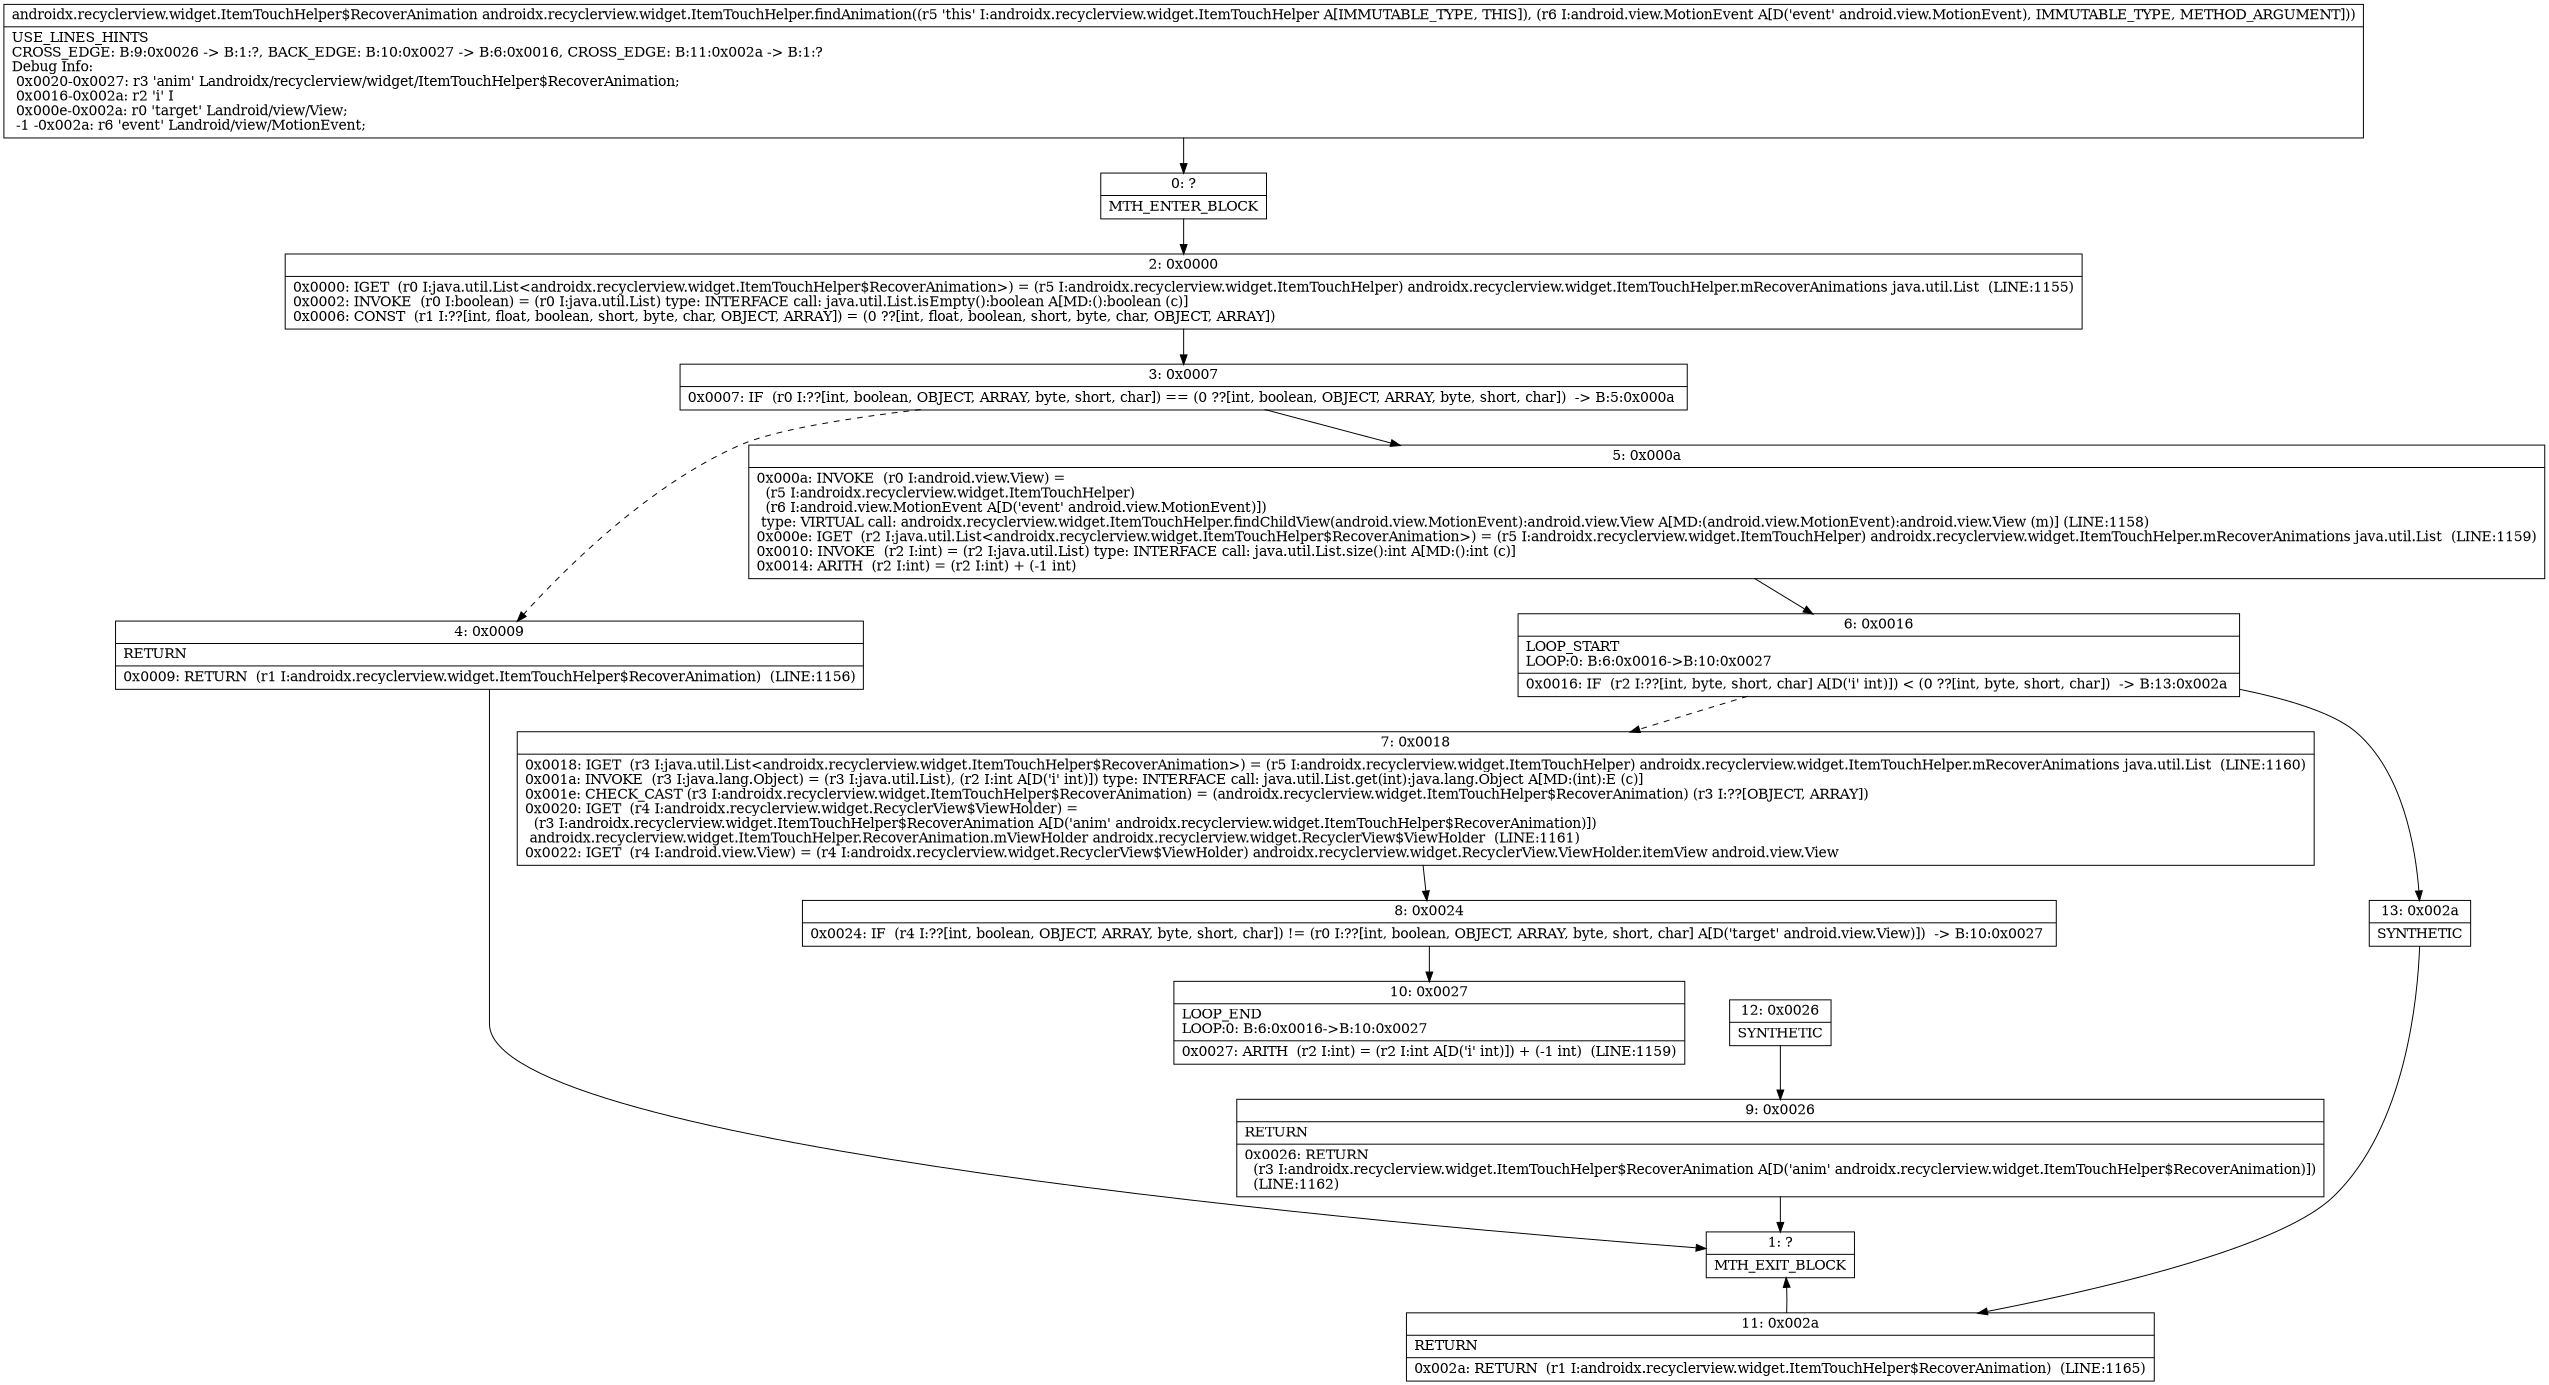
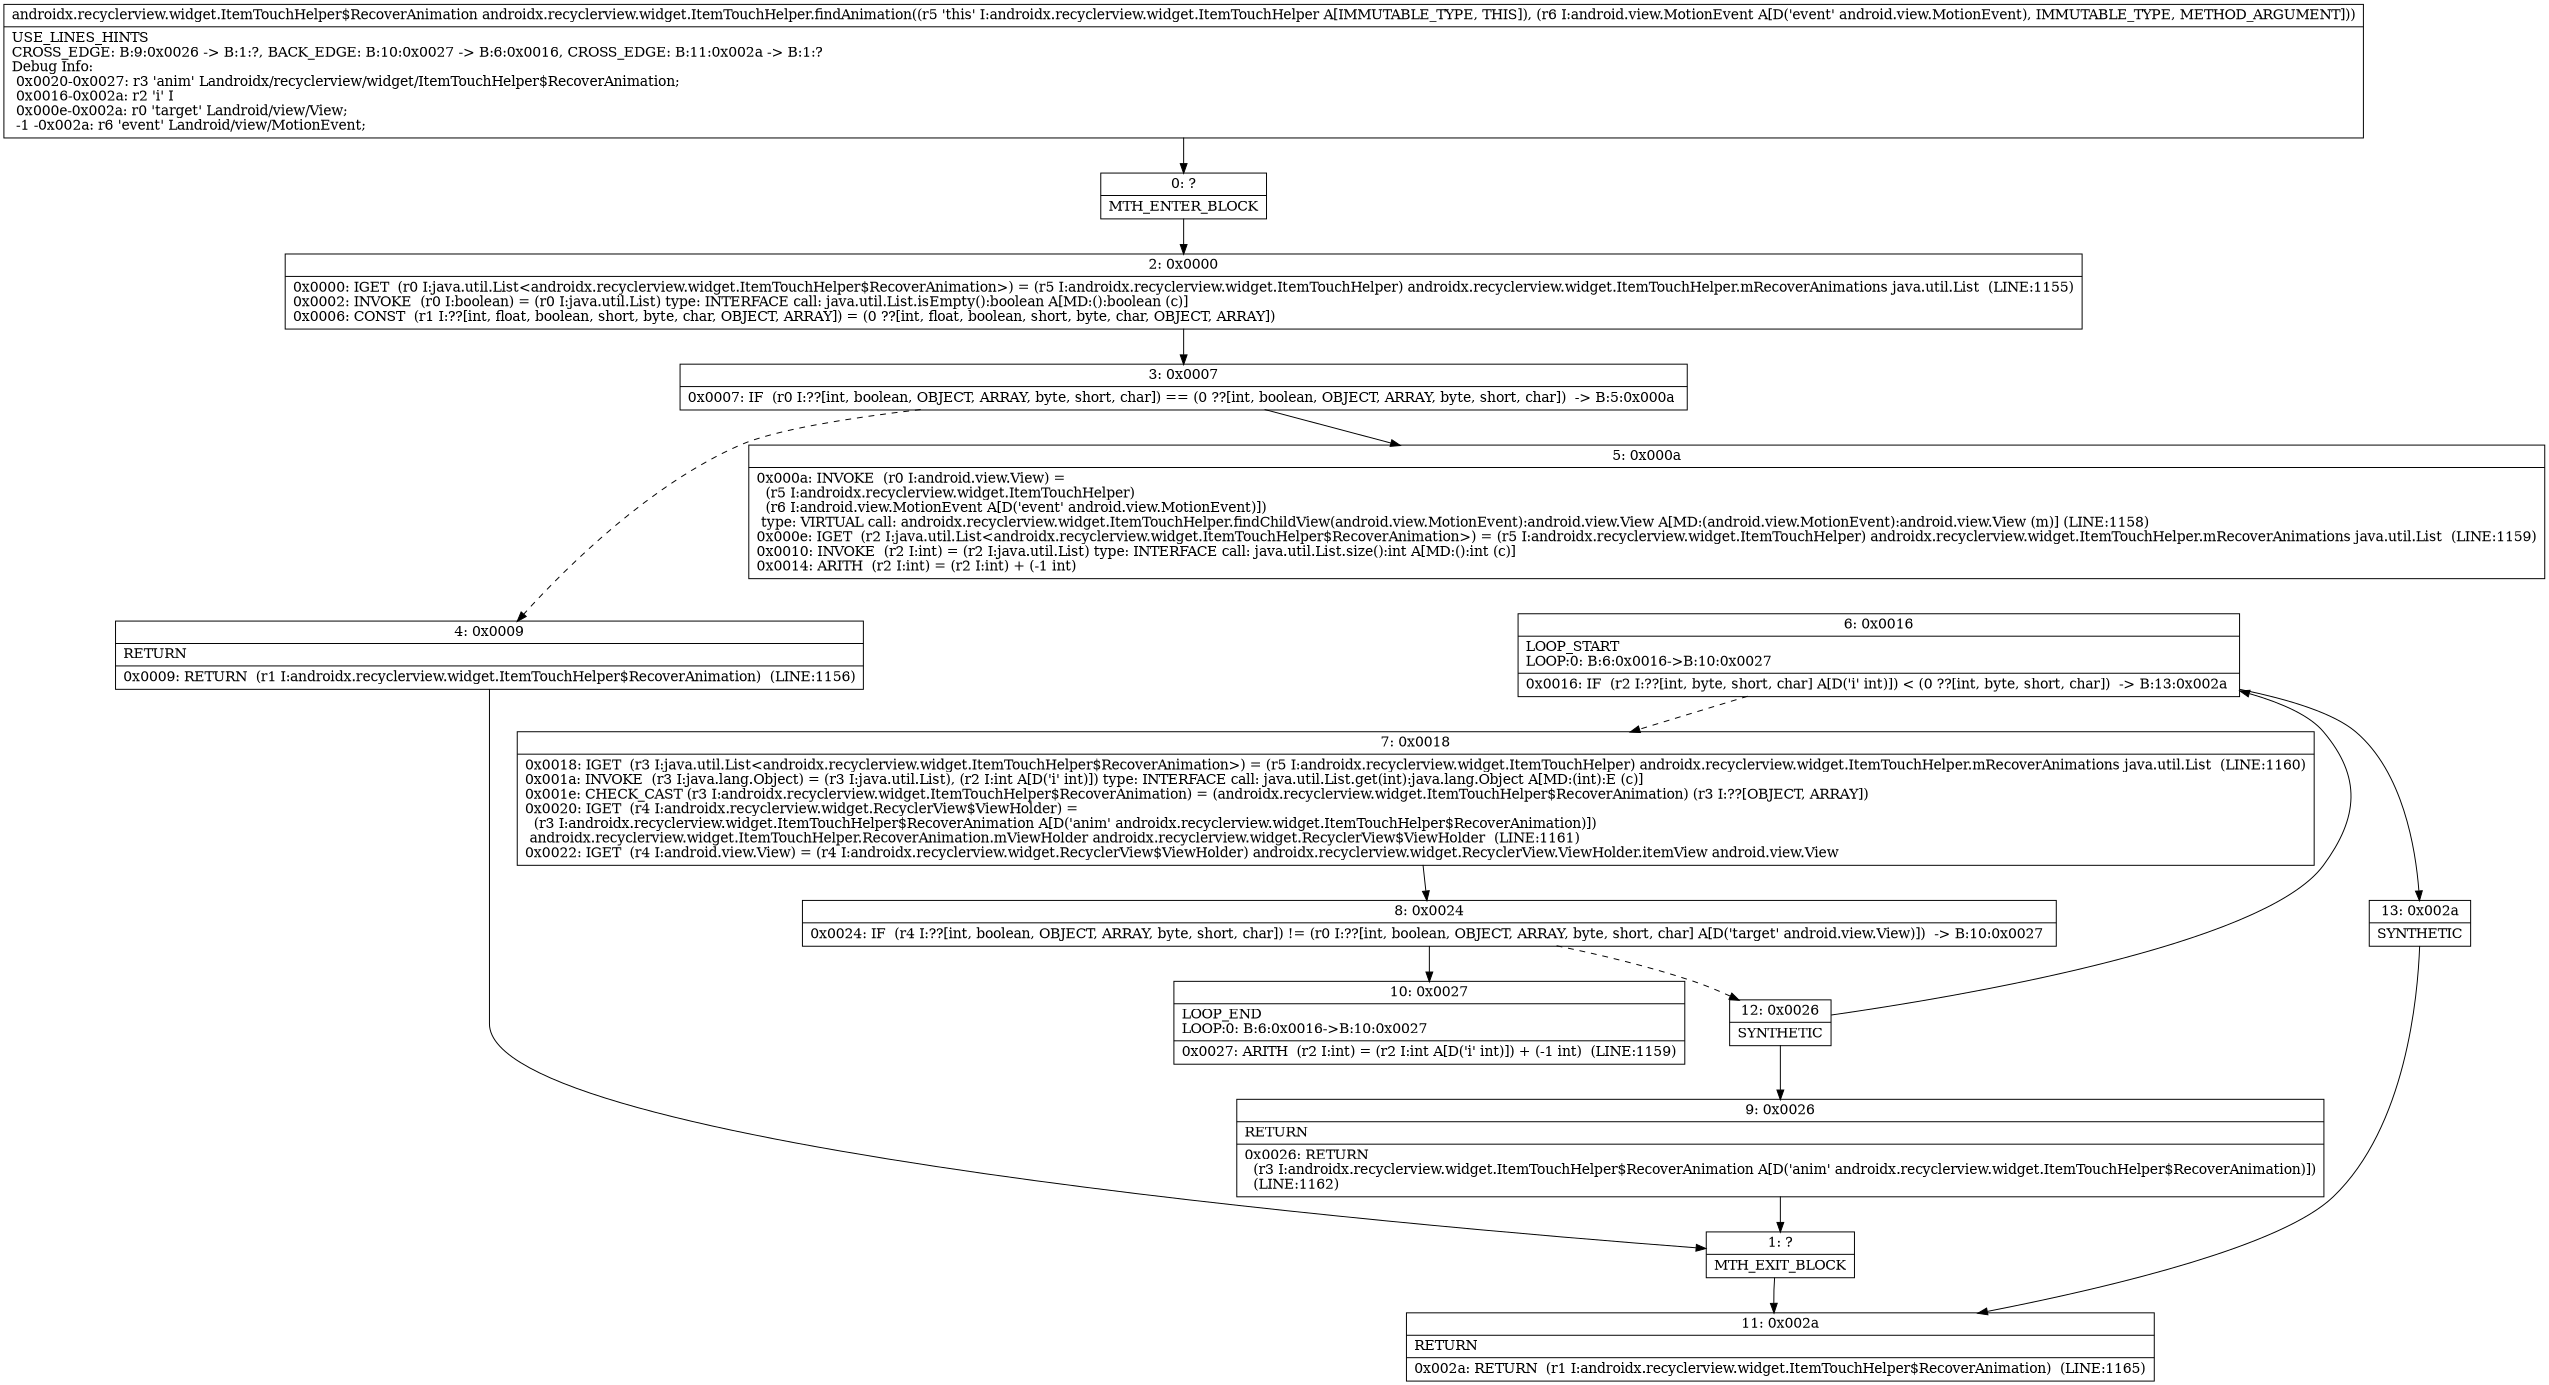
(1779, 594) -> (2198, 935)
none -> (1645, 967)
(1787, 1300) -> (1774, 1290)
